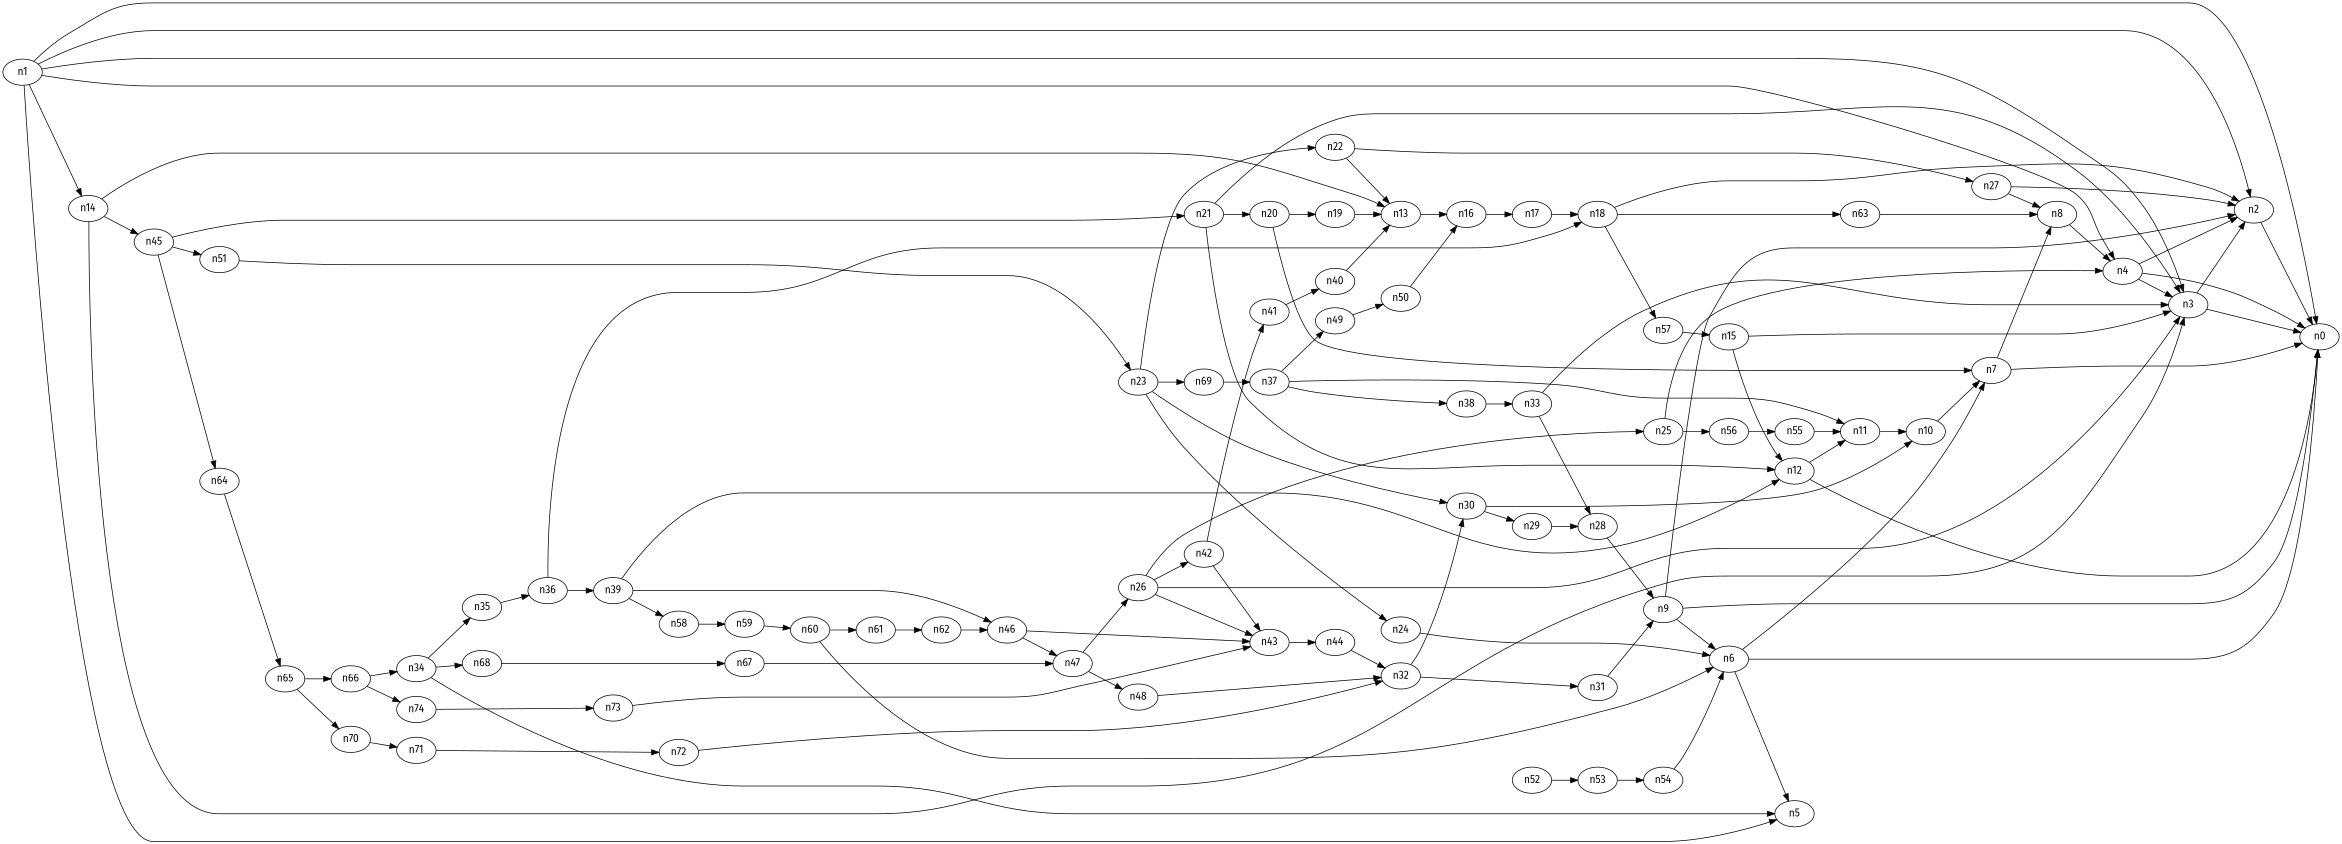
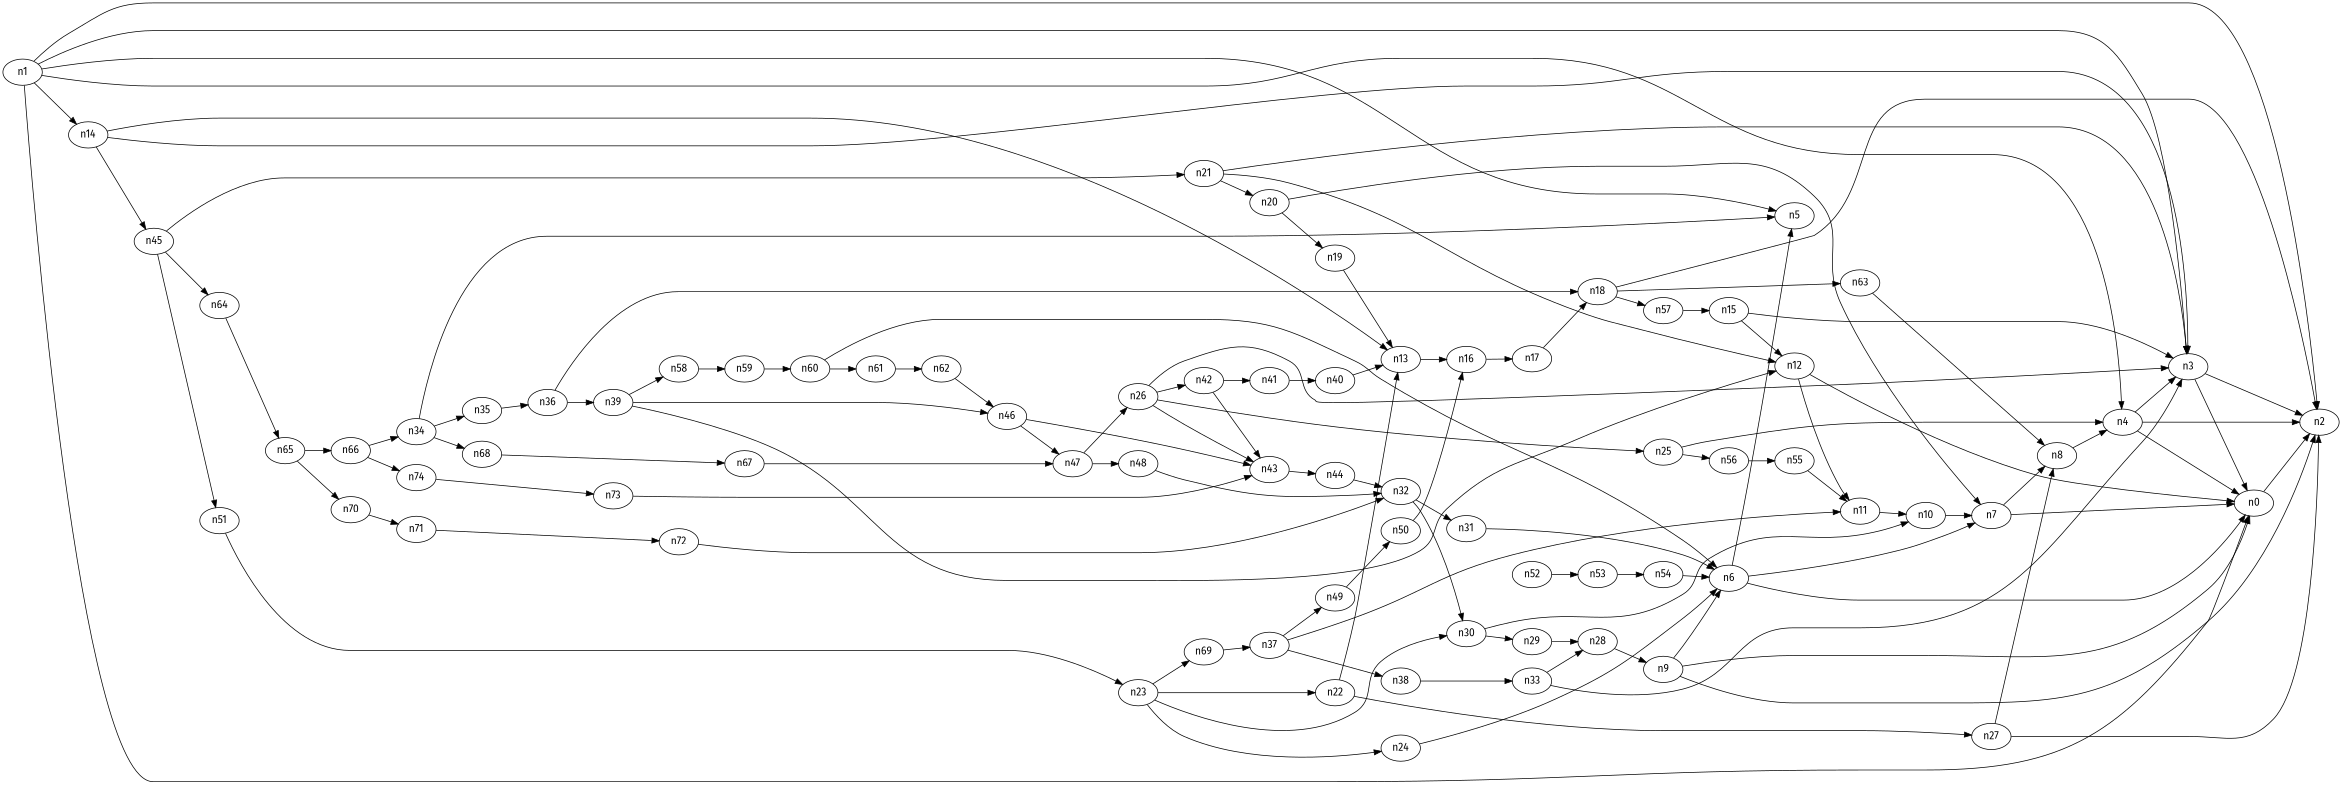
(2285, 270) -> (2284, 466)
(1628, 651) -> (1582, 535)
